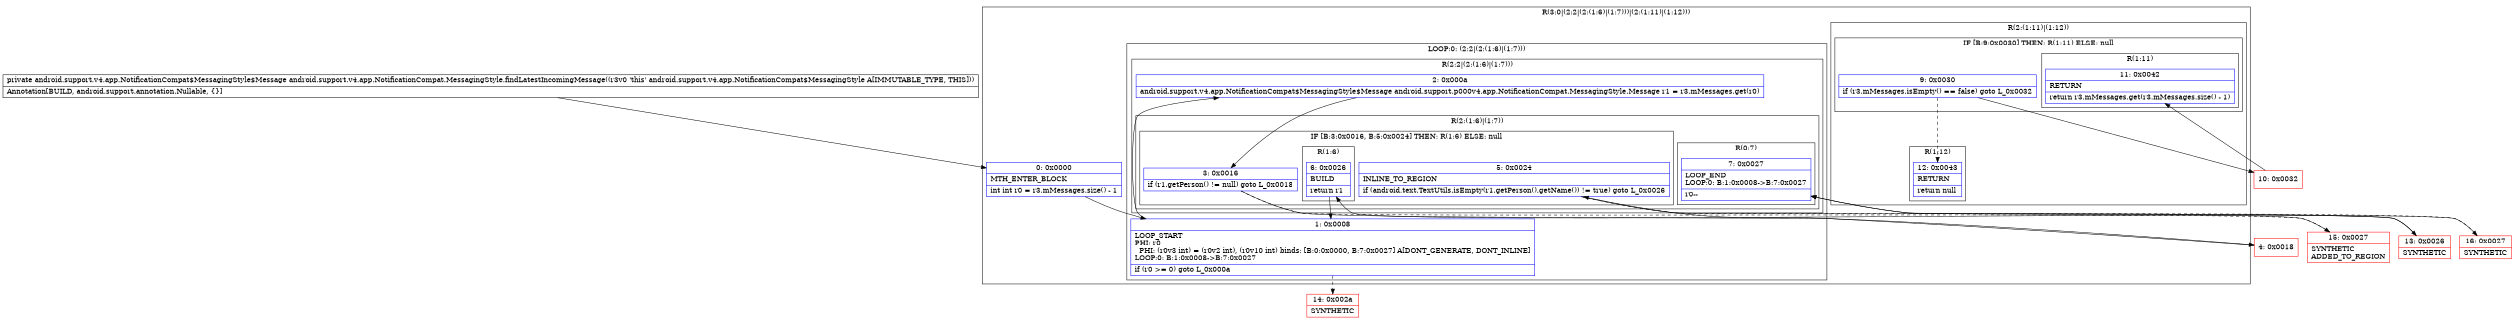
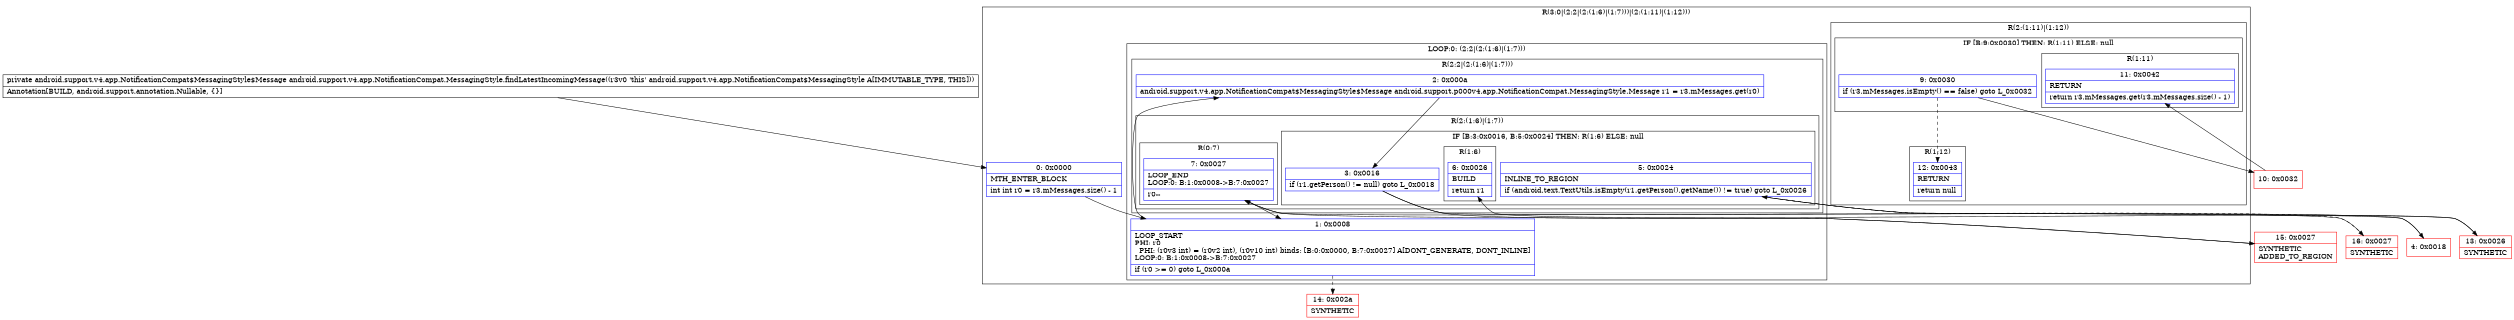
(1330, 205) -> (1262, 208)
(1782, 215) -> (1814, 218)
